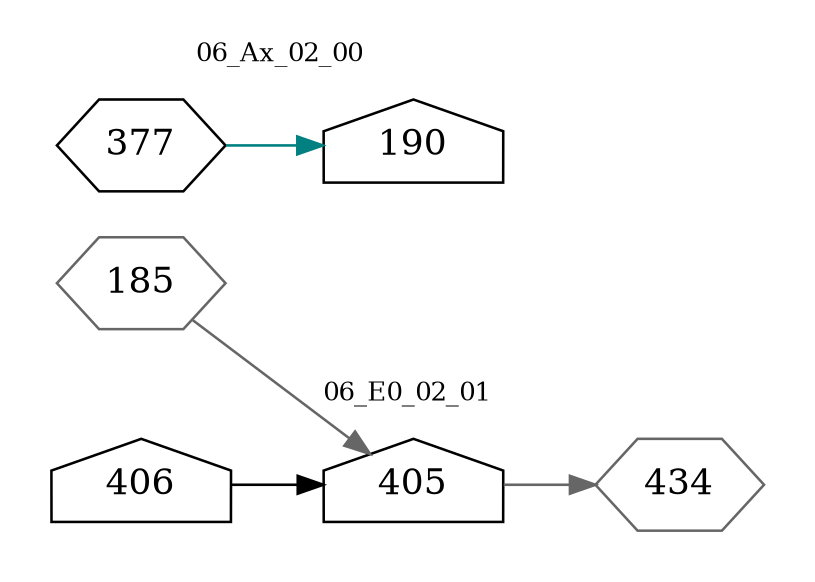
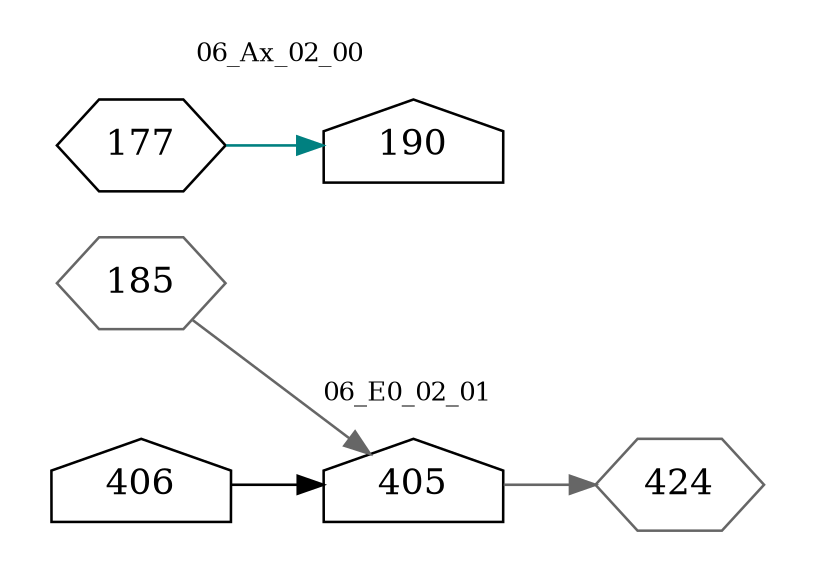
(141, 145) -> (141, 145)
(680, 485) -> (680, 485)
